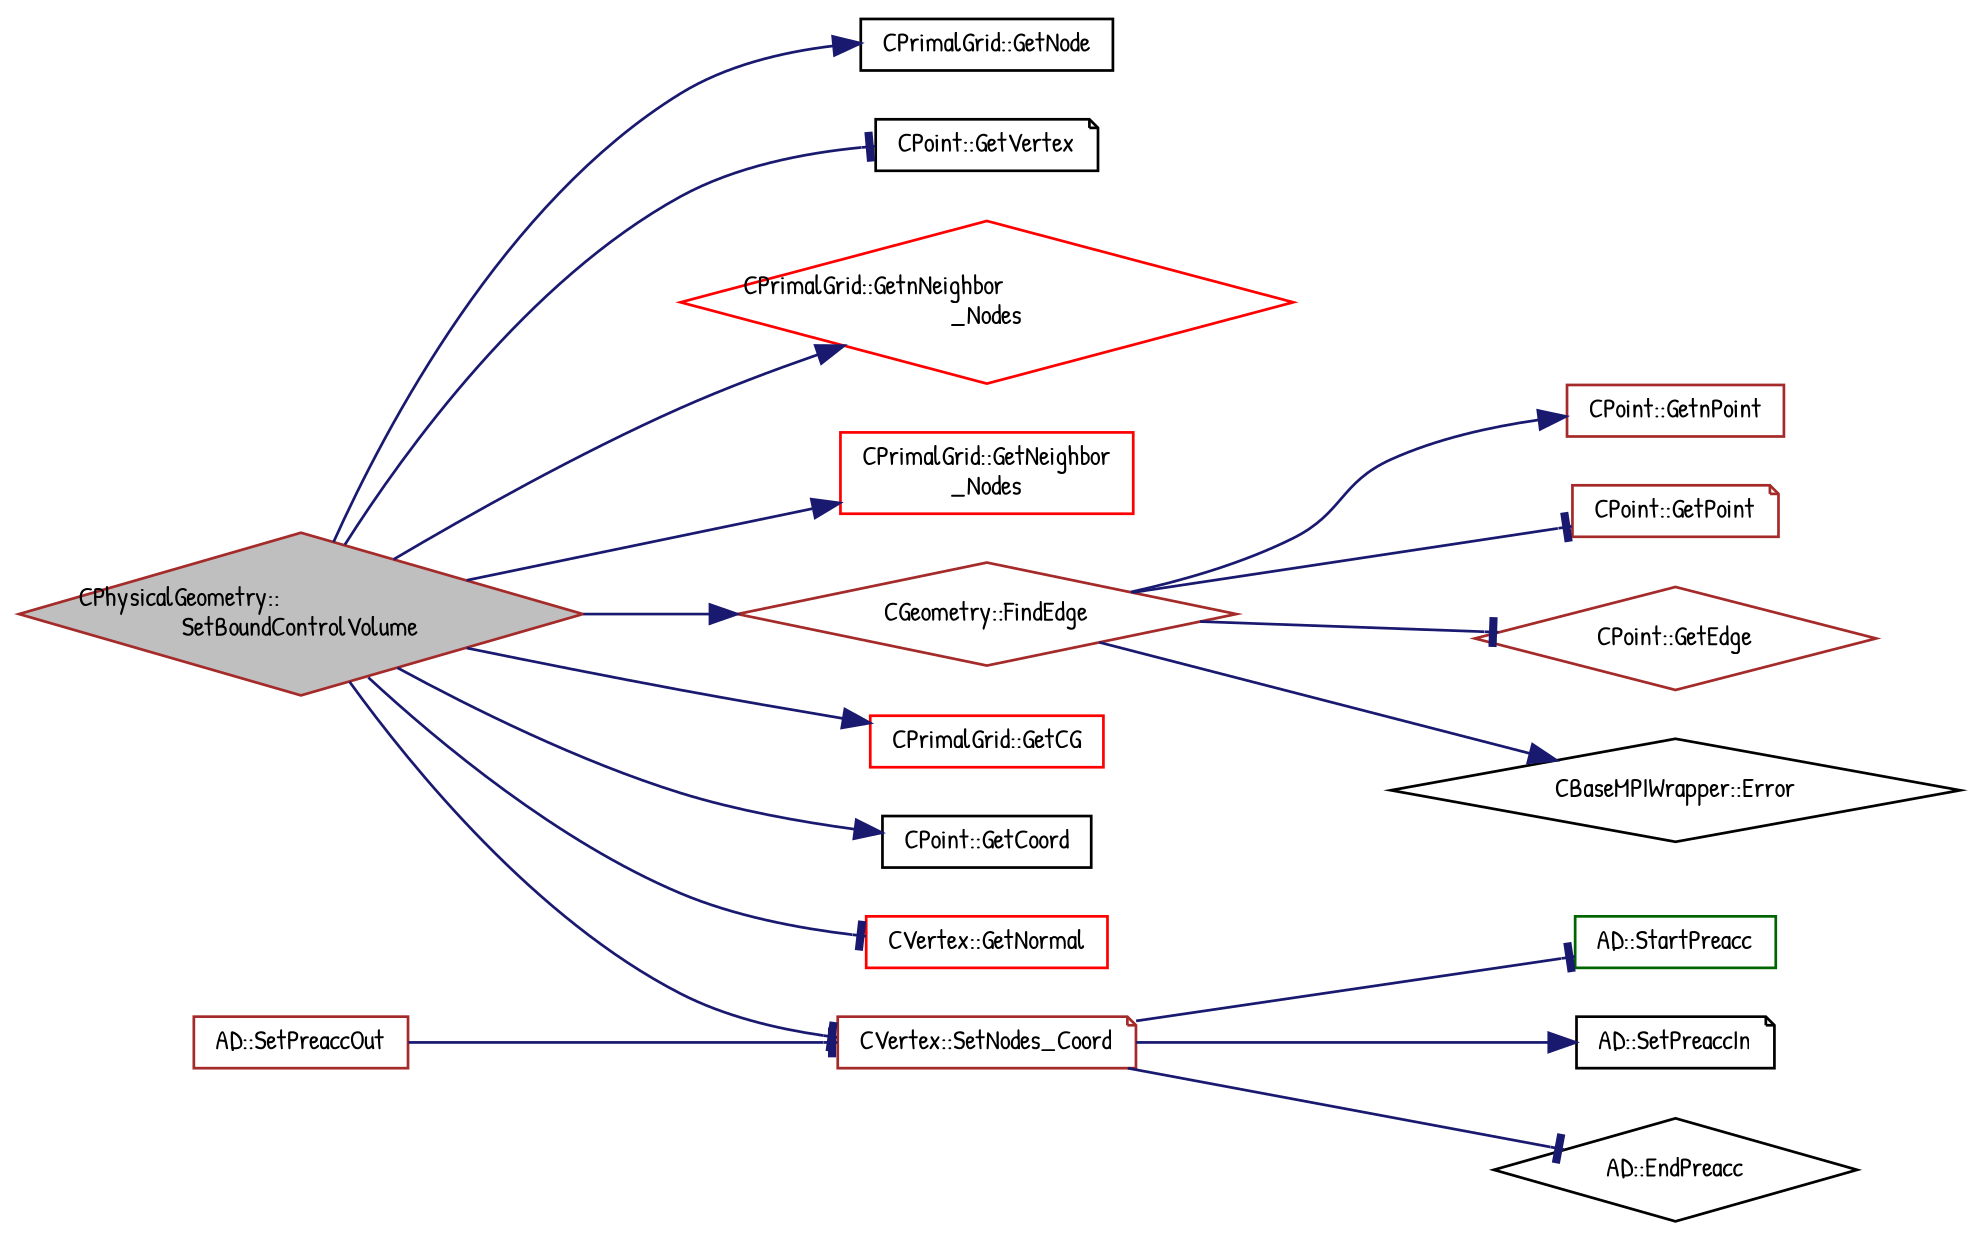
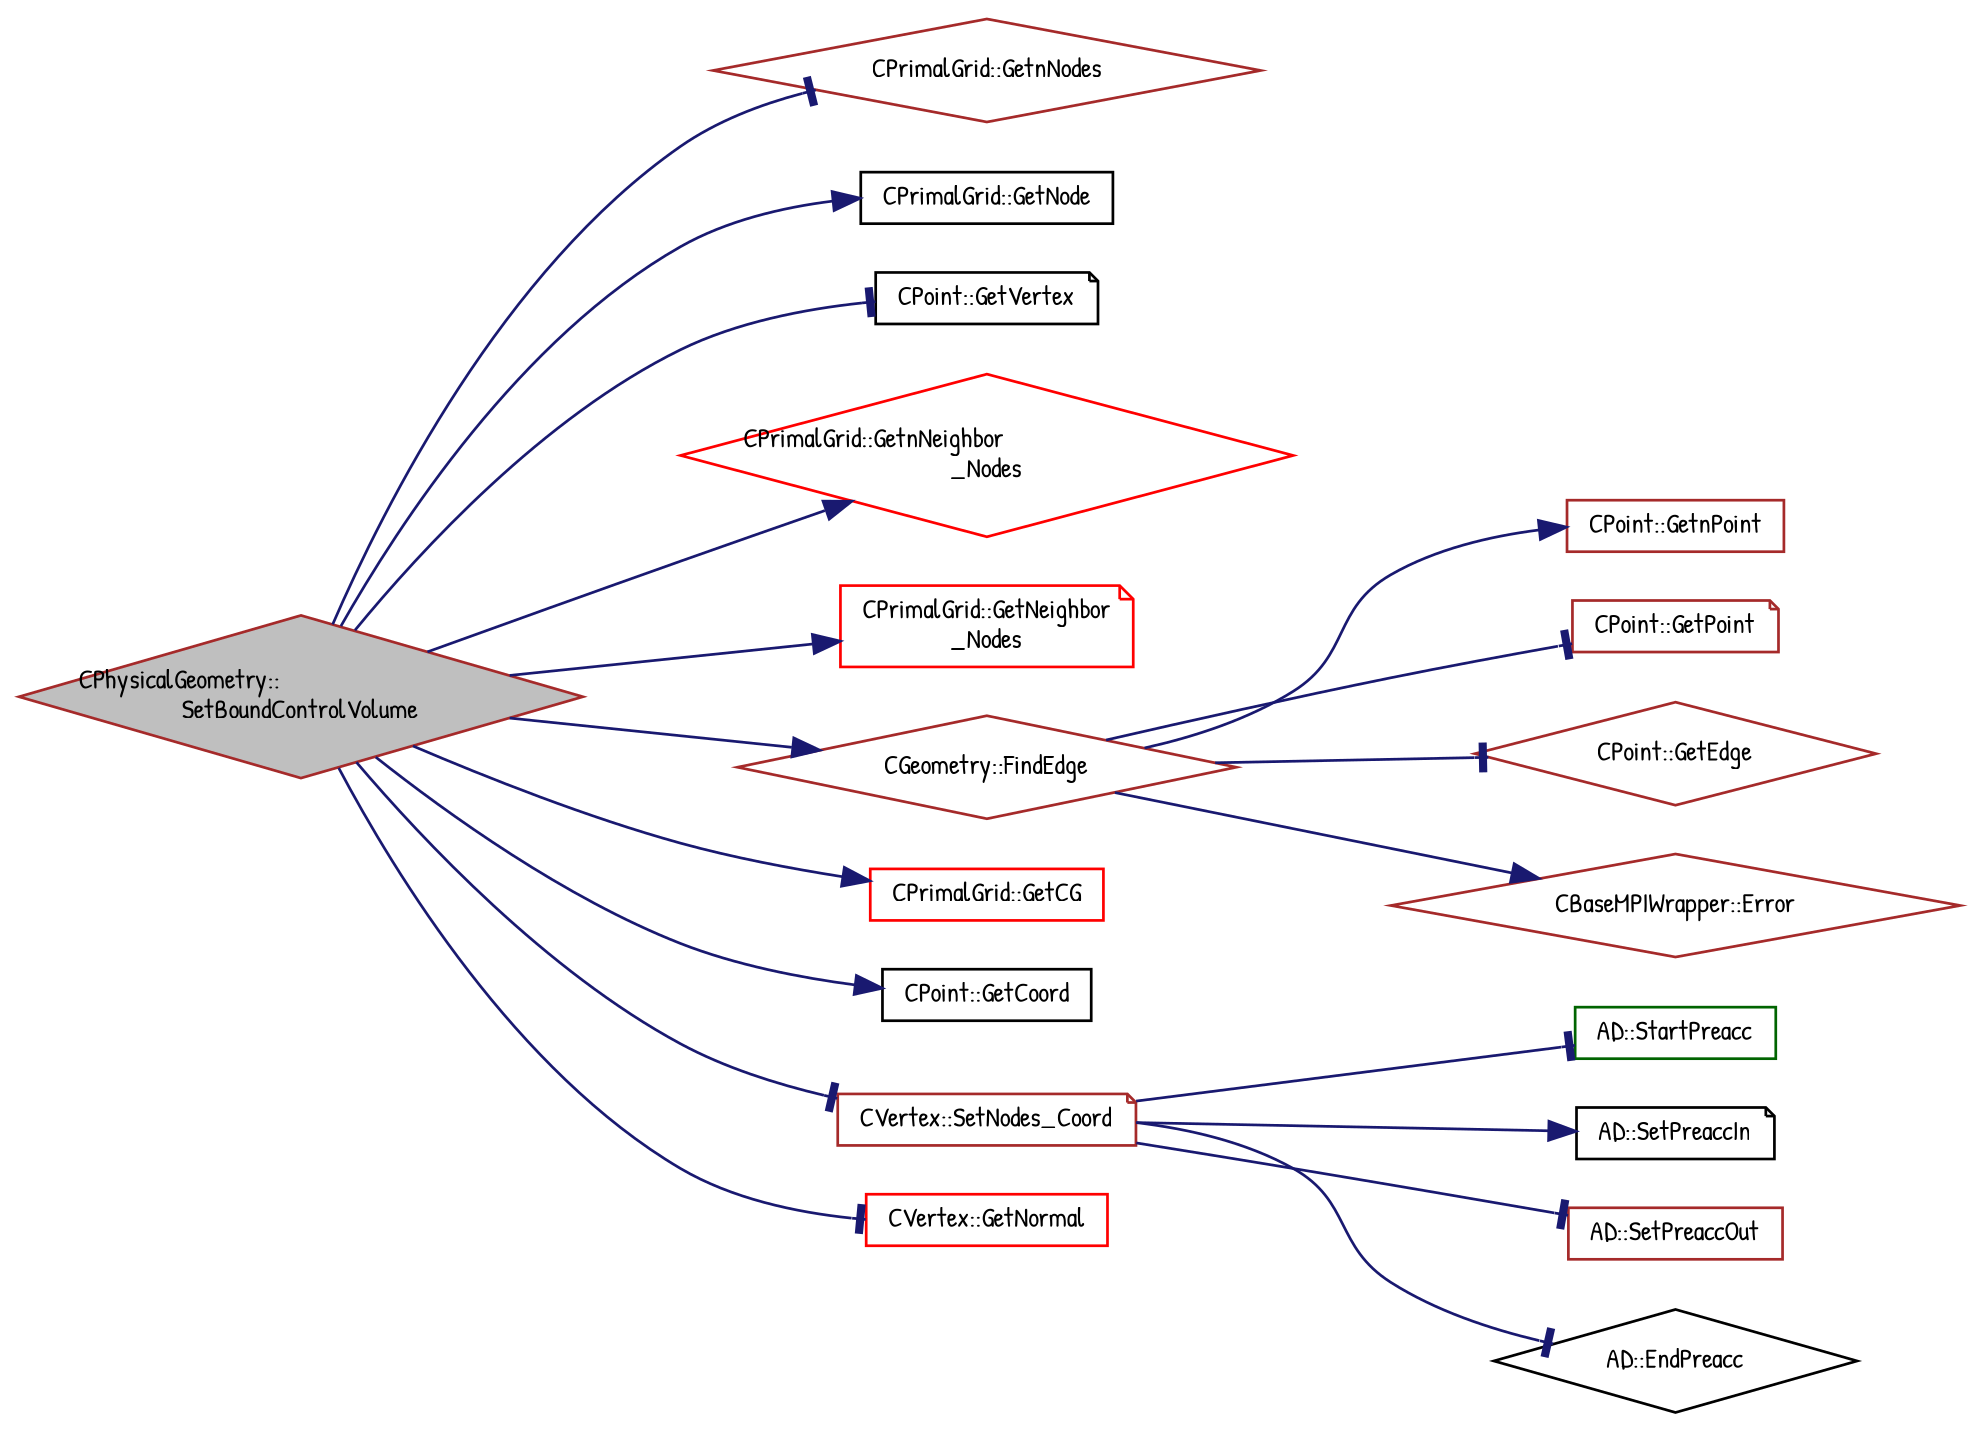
none -> (987, 70)
(987, 473) -> (987, 626)
(1675, 790) -> (1675, 906)
(616, 1042) -> (1345, 1177)
